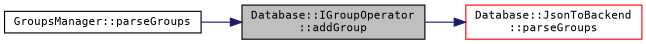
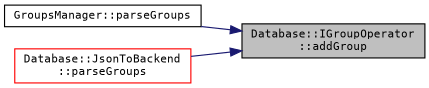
(440, 22) -> (211, 54)
